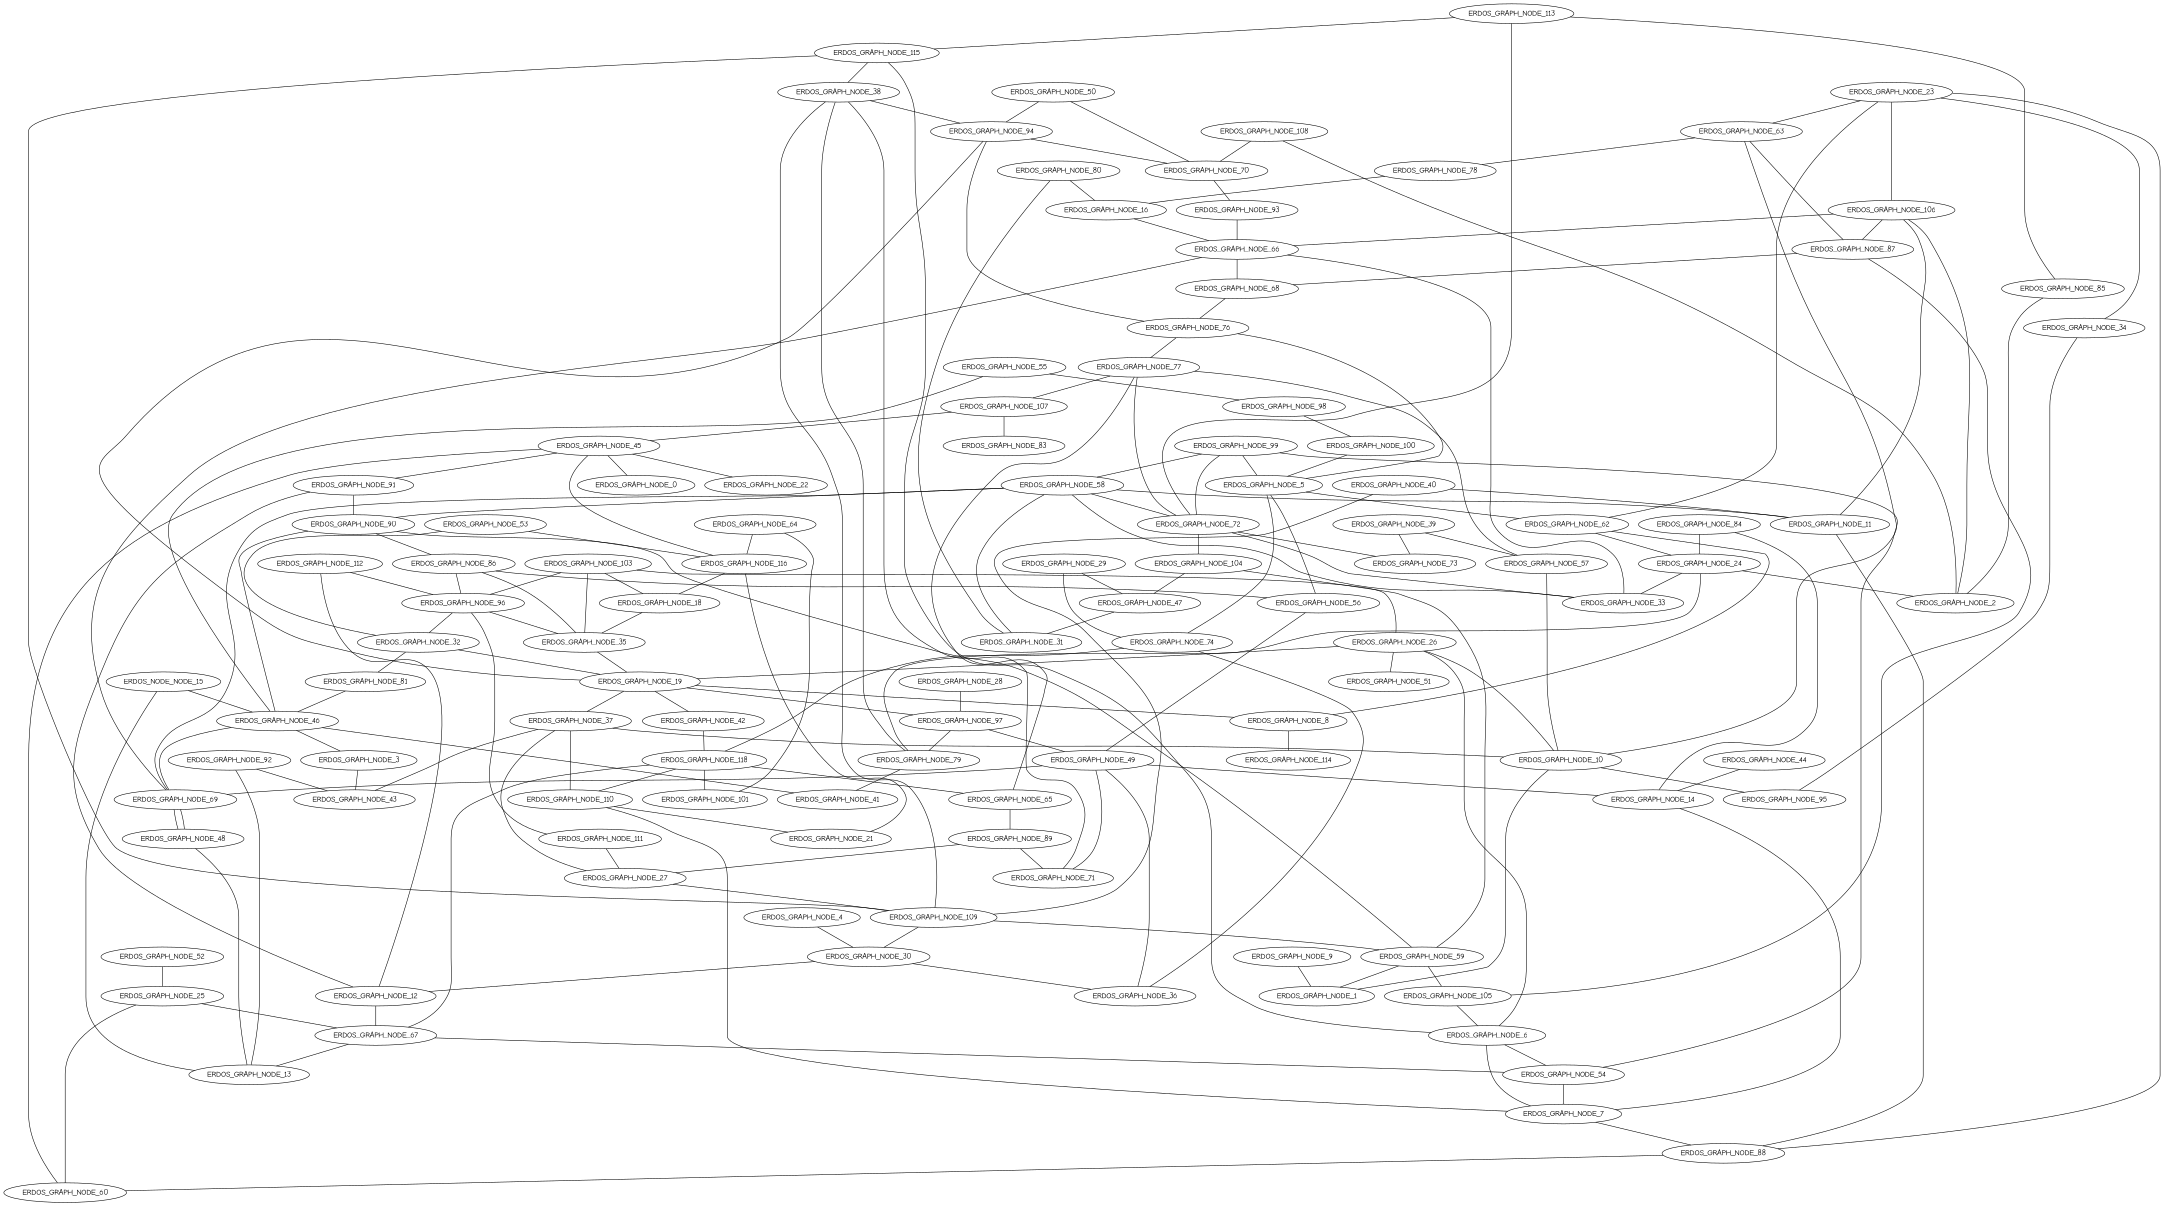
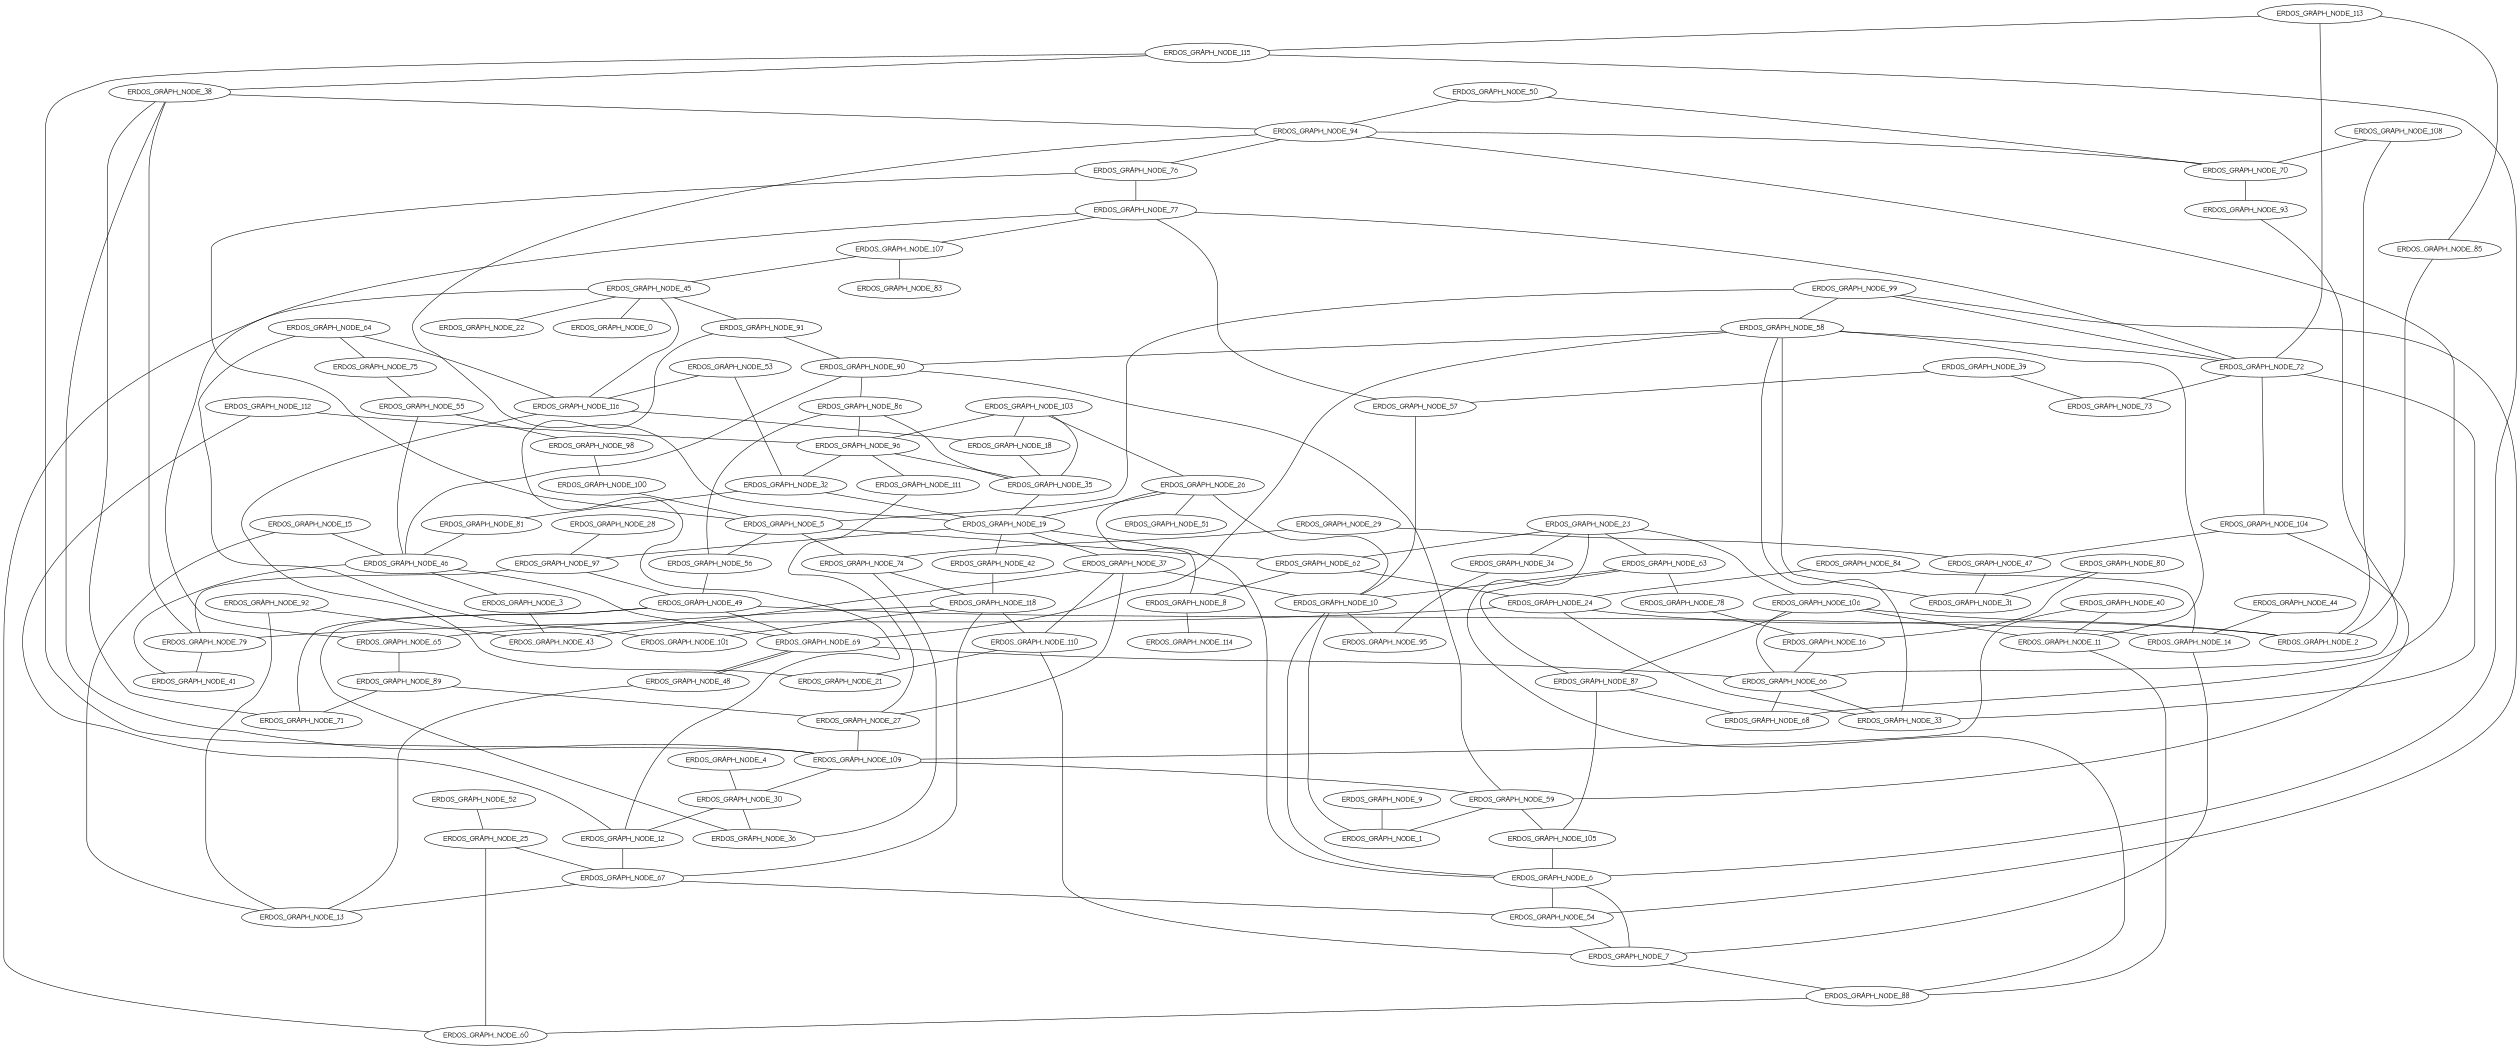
(1212, 308) -> (2409, 323)
none -> (376, 367)
(163, 682) -> (310, 525)
none -> (1291, 821)
